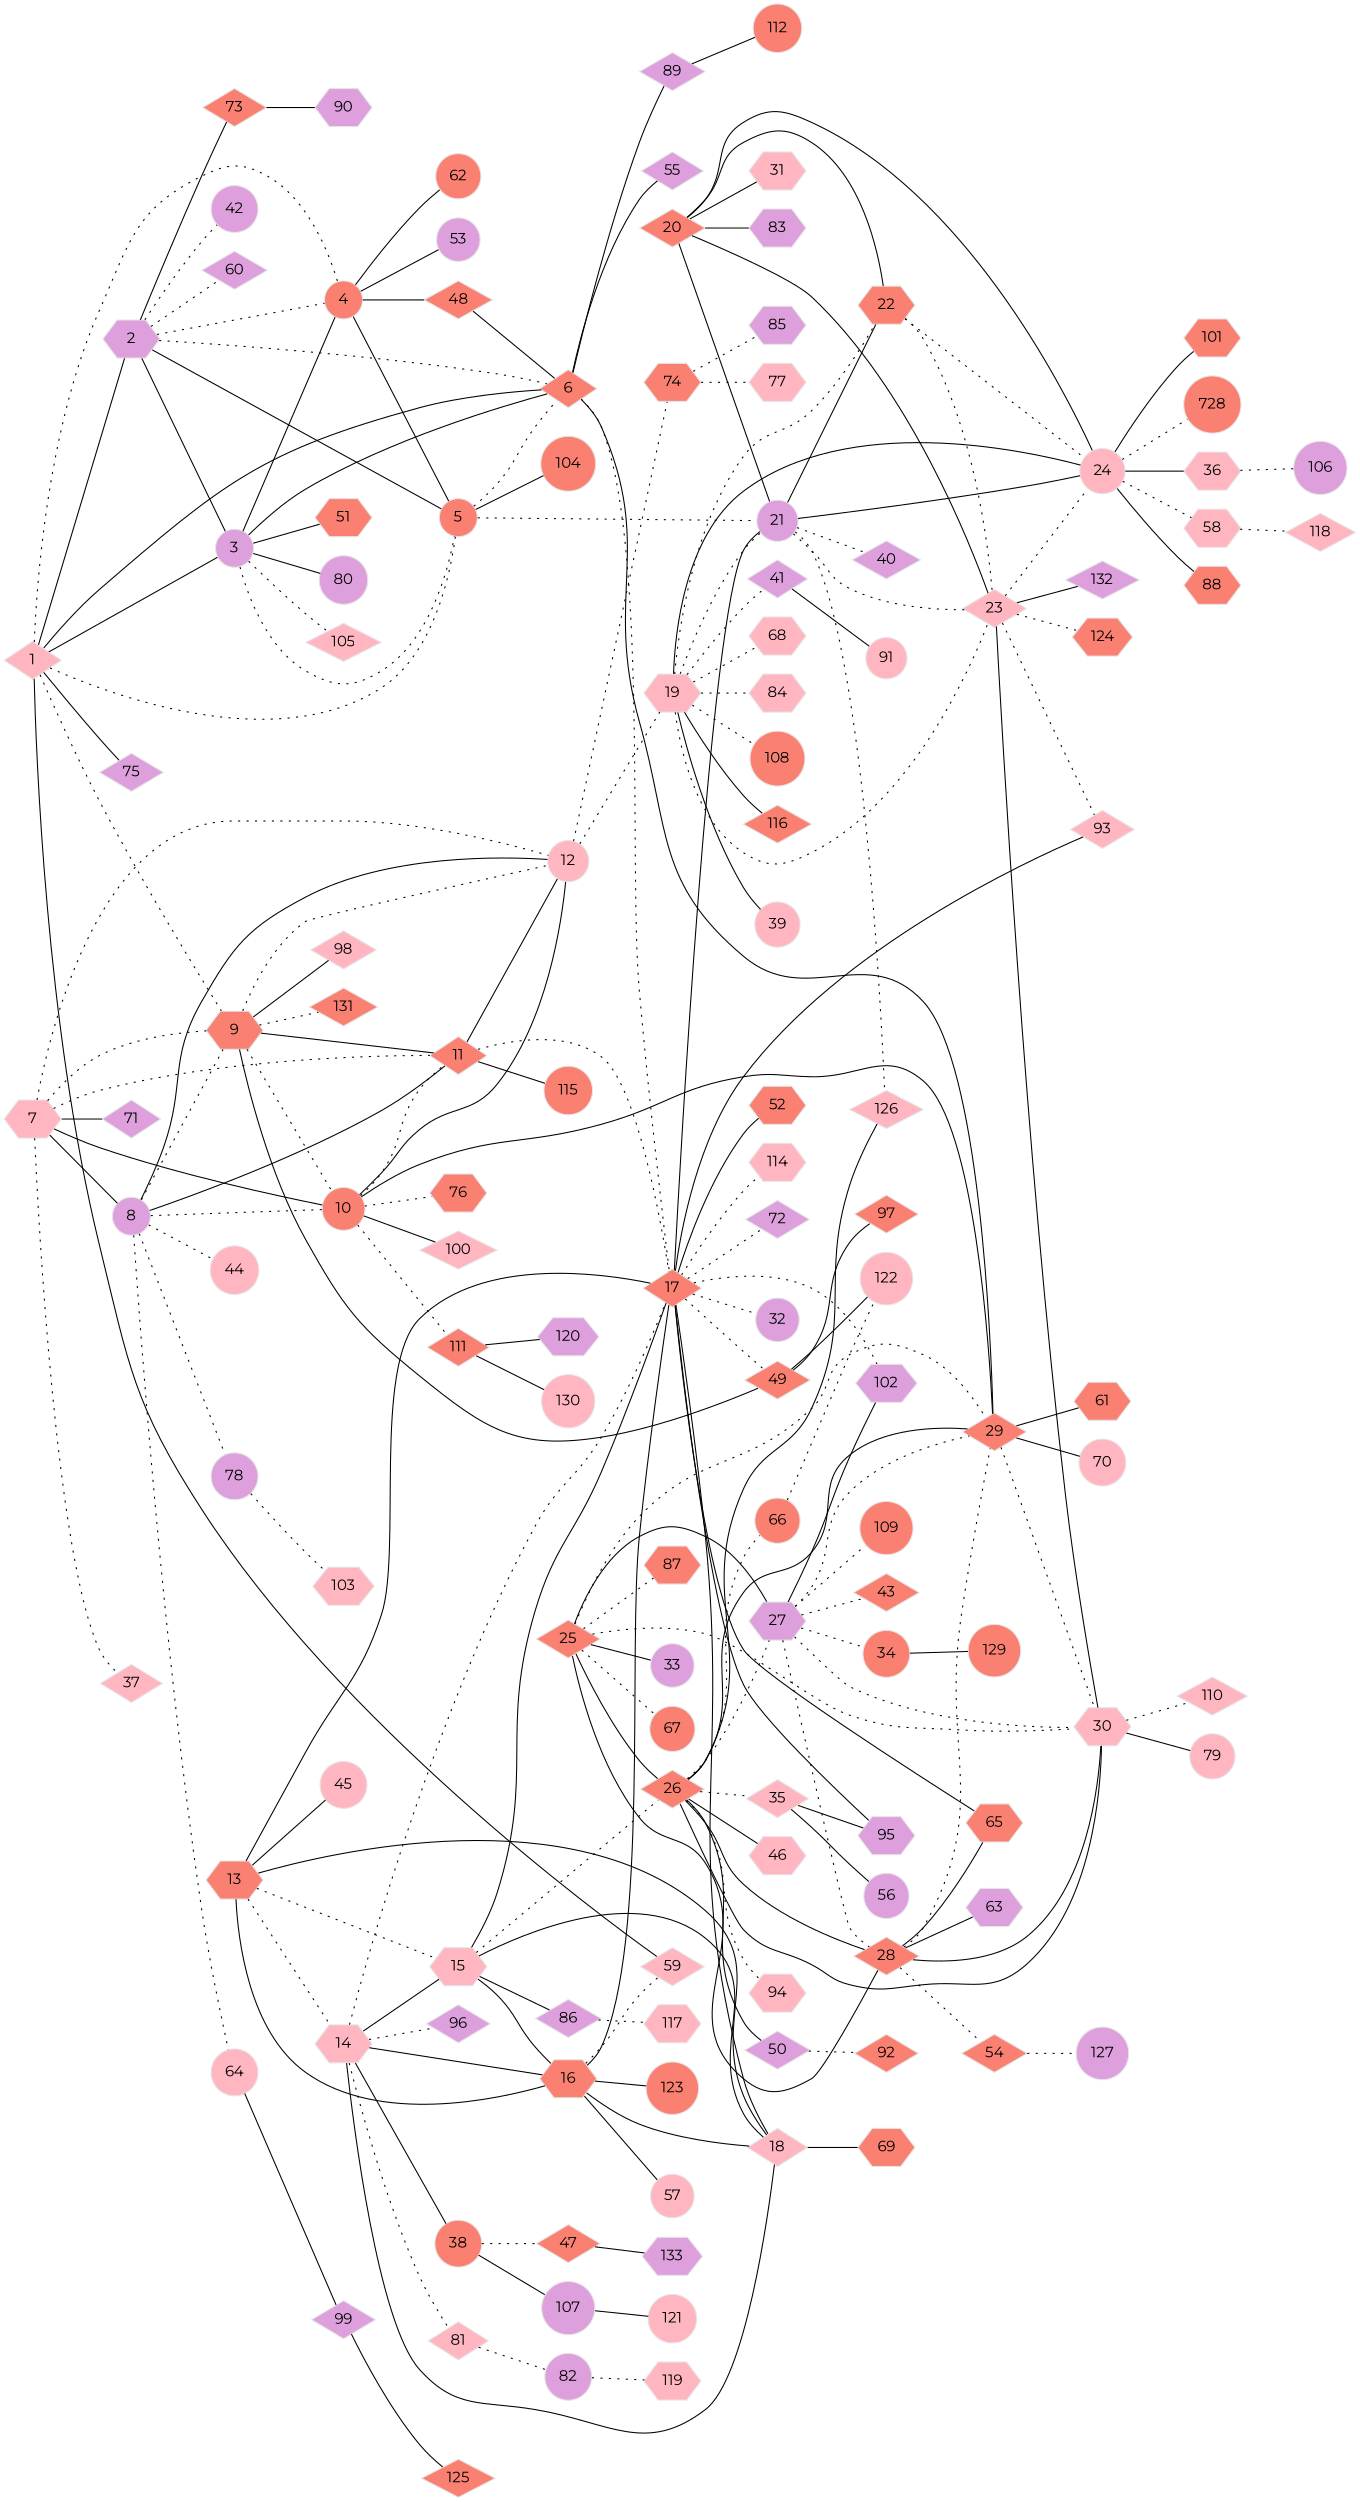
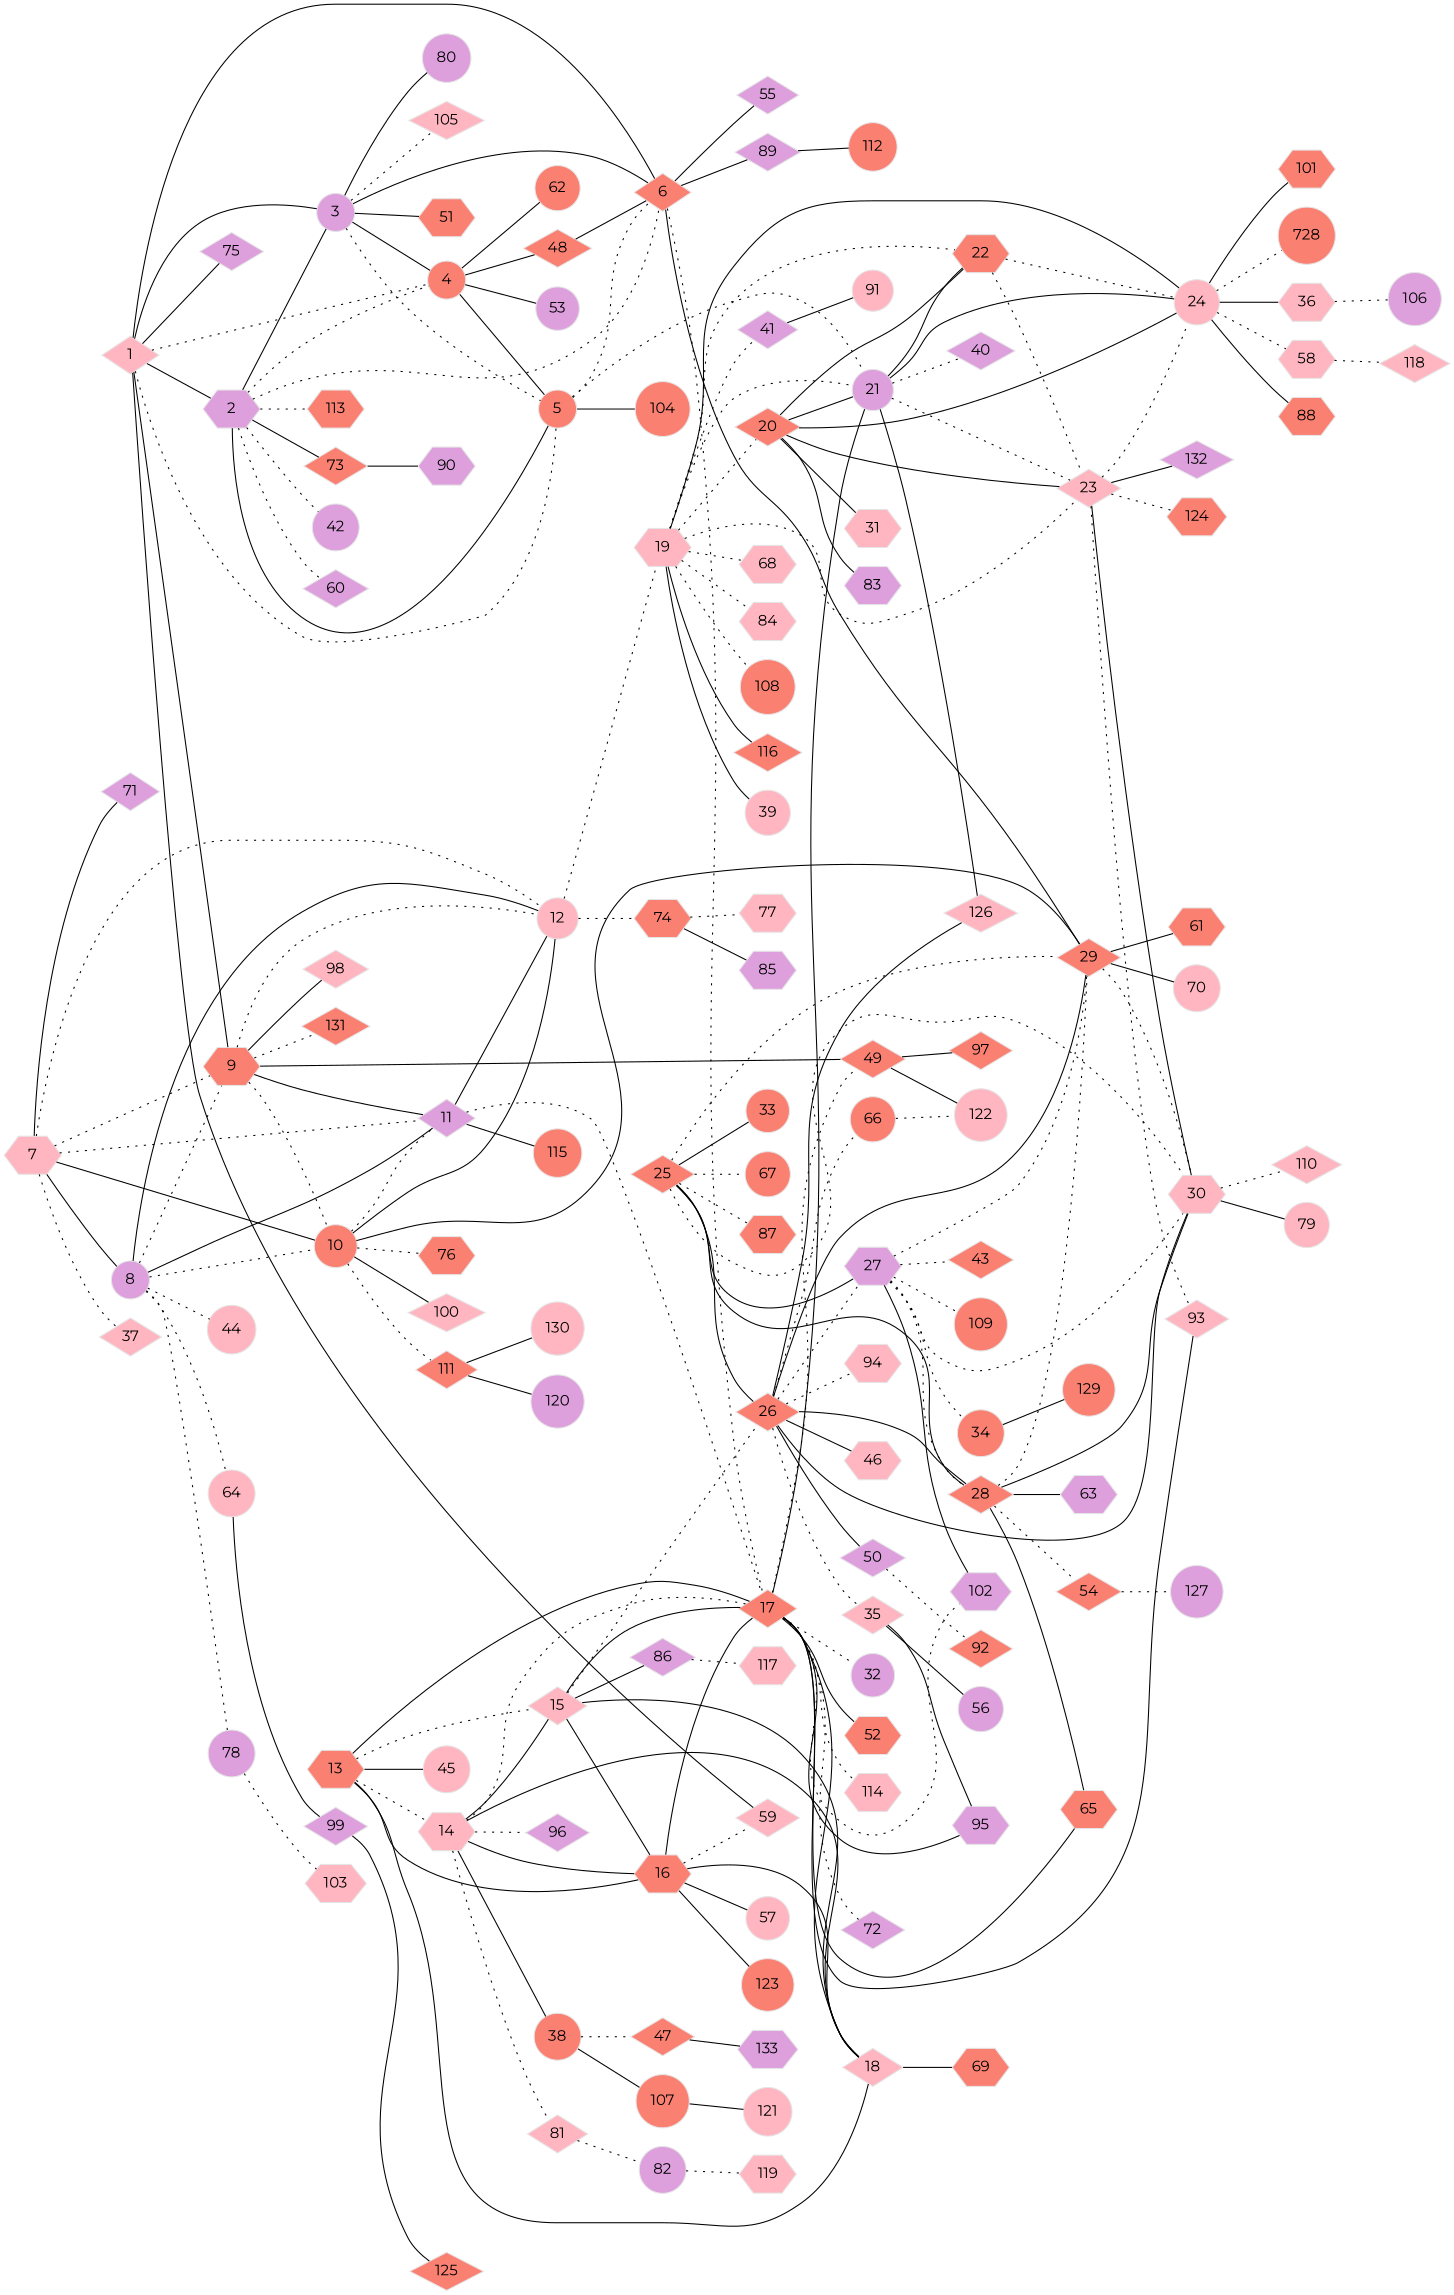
(725, 354) -> (720, 947)
none -> (336, 409)
none -> (717, 485)
(864, 806) -> (937, 651)
(124, 846) -> (181, 710)
(458, 1056) -> (447, 1118)
(568, 1337) -> (558, 1402)
(672, 1665) -> (768, 1111)
(458, 1967) -> (558, 1706)
(568, 2308) -> (663, 2101)
